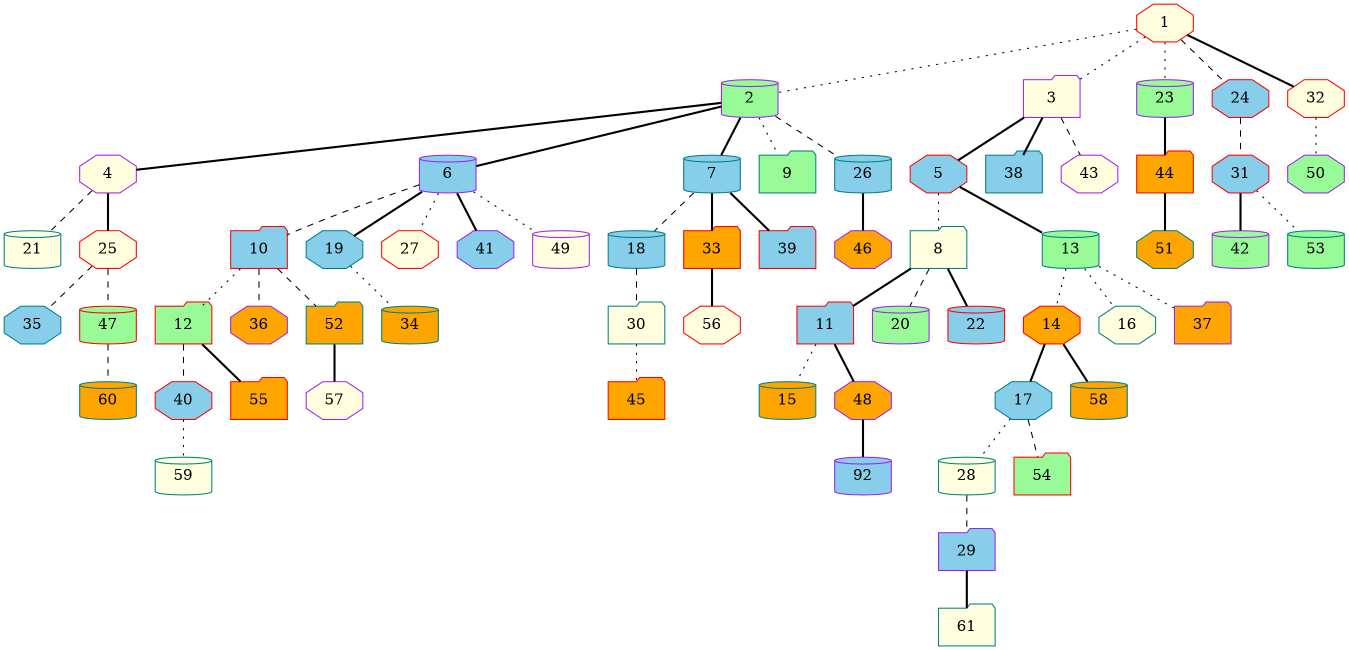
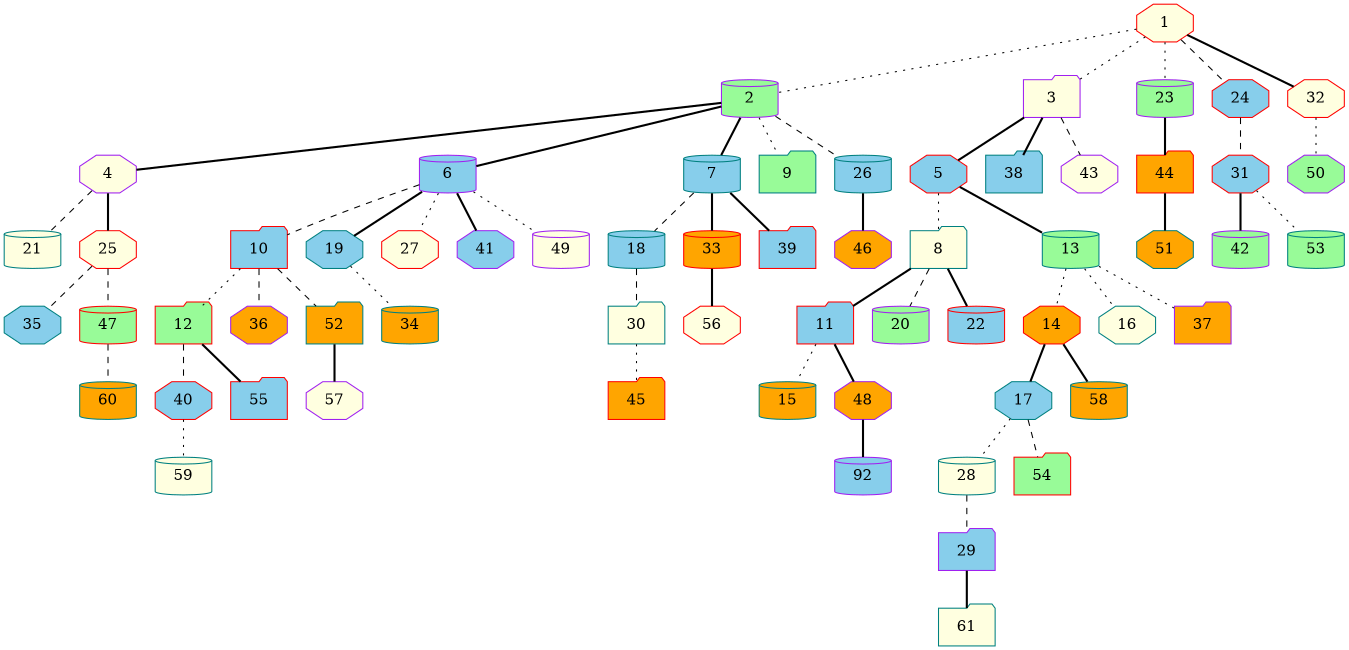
(712, 250) -> (712, 250)
(259, 401) -> (259, 401)
